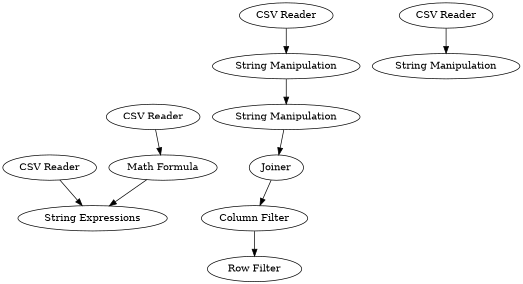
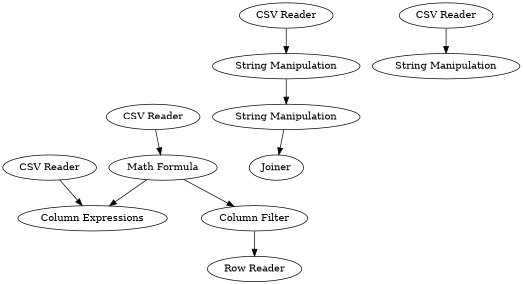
(267, 190) -> (206, 191)
(93, 218) -> (93, 218)
(255, 269) -> (255, 269)
